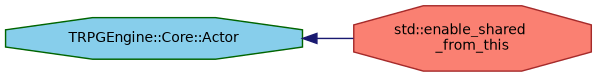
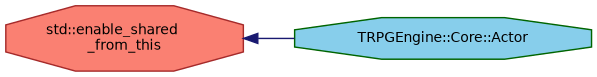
(335, 38) -> (276, 38)
